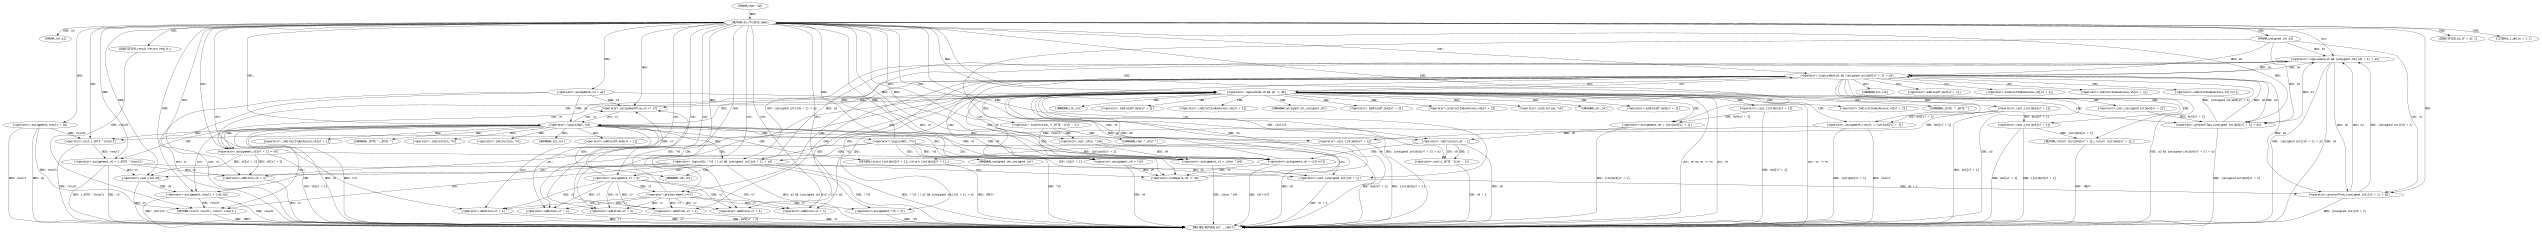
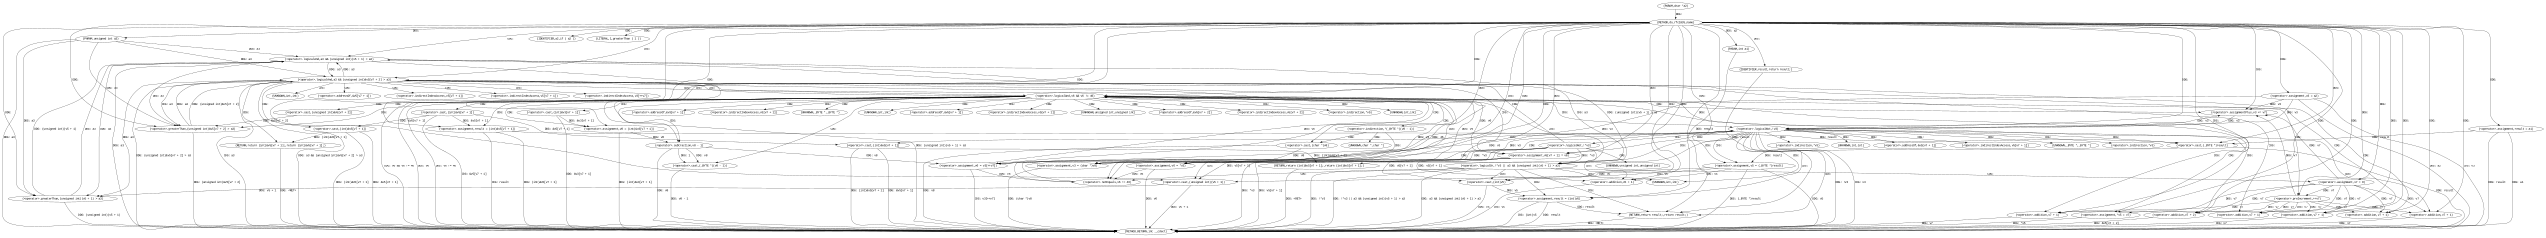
(2514, 39) -> (618, 39)
(1277, 125) -> (834, 129)
(674, 152) -> (2291, 156)
(85, 190) -> (1693, 128)
